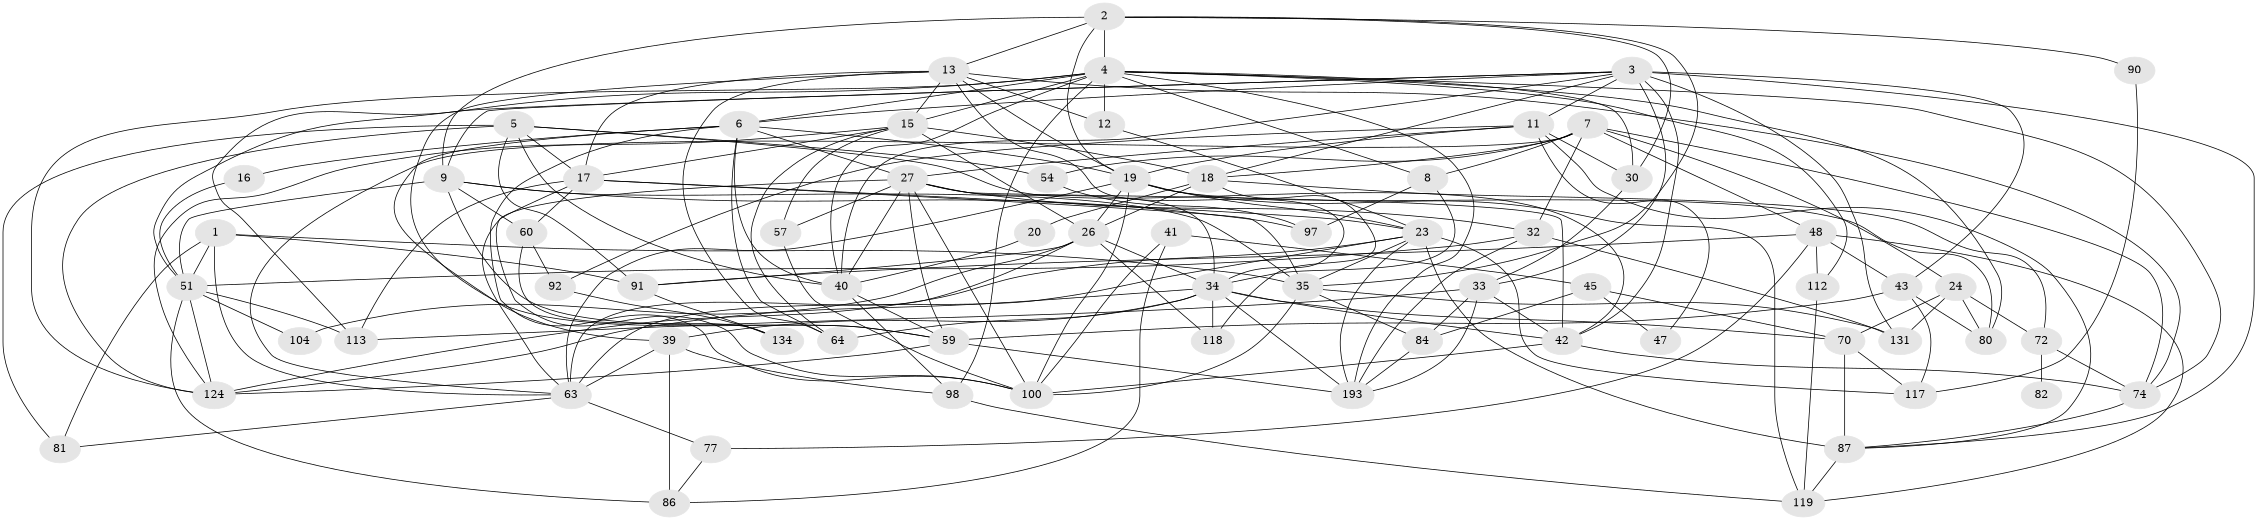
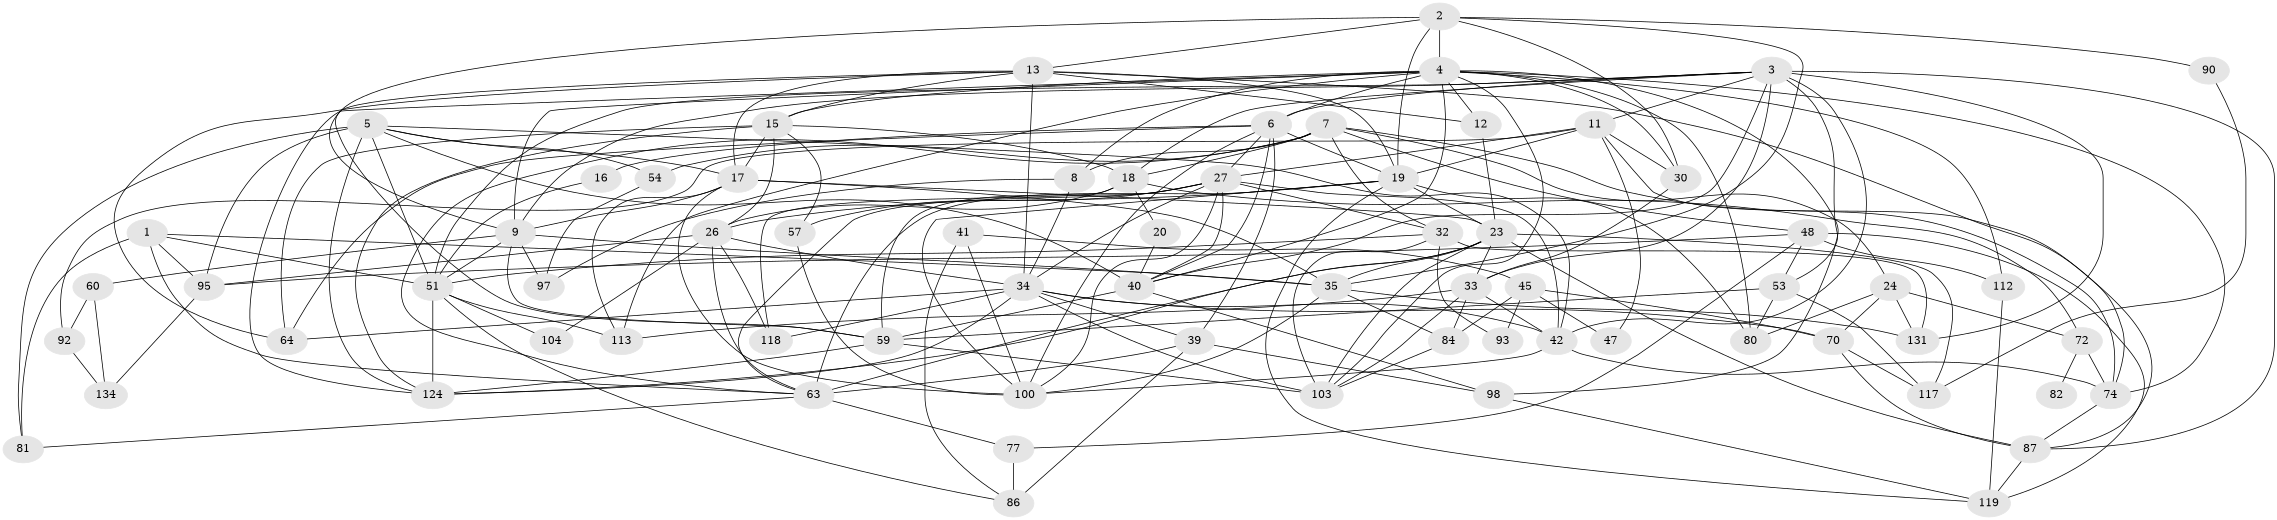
none -> (926, 91)
none -> (392, 186)
(554, 207) -> (624, 211)
none -> (1486, 256)
(638, 287) -> (204, 287)
(1902, 287) -> (1779, 287)
none -> (1503, 341)
(1352, 395) -> (1322, 395)
